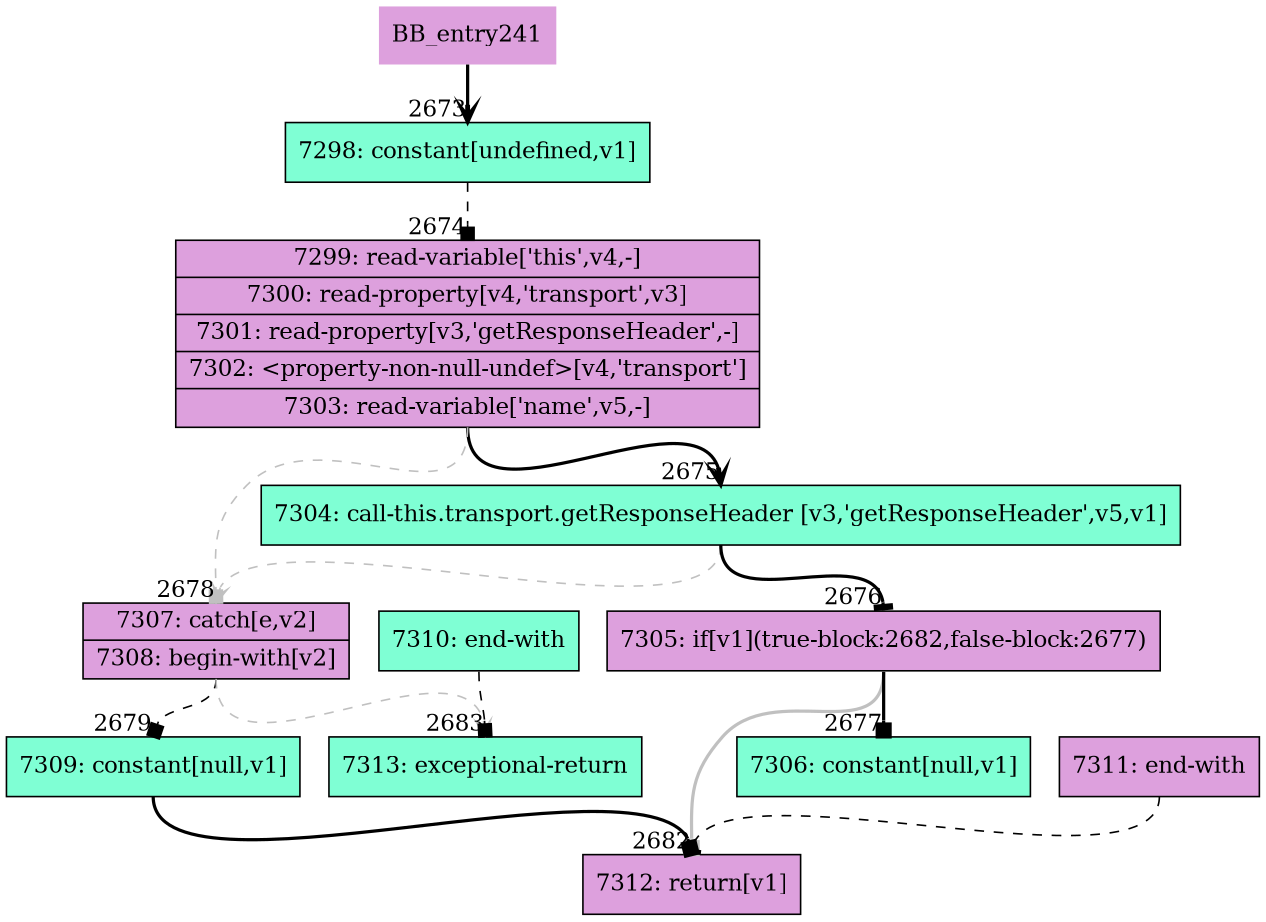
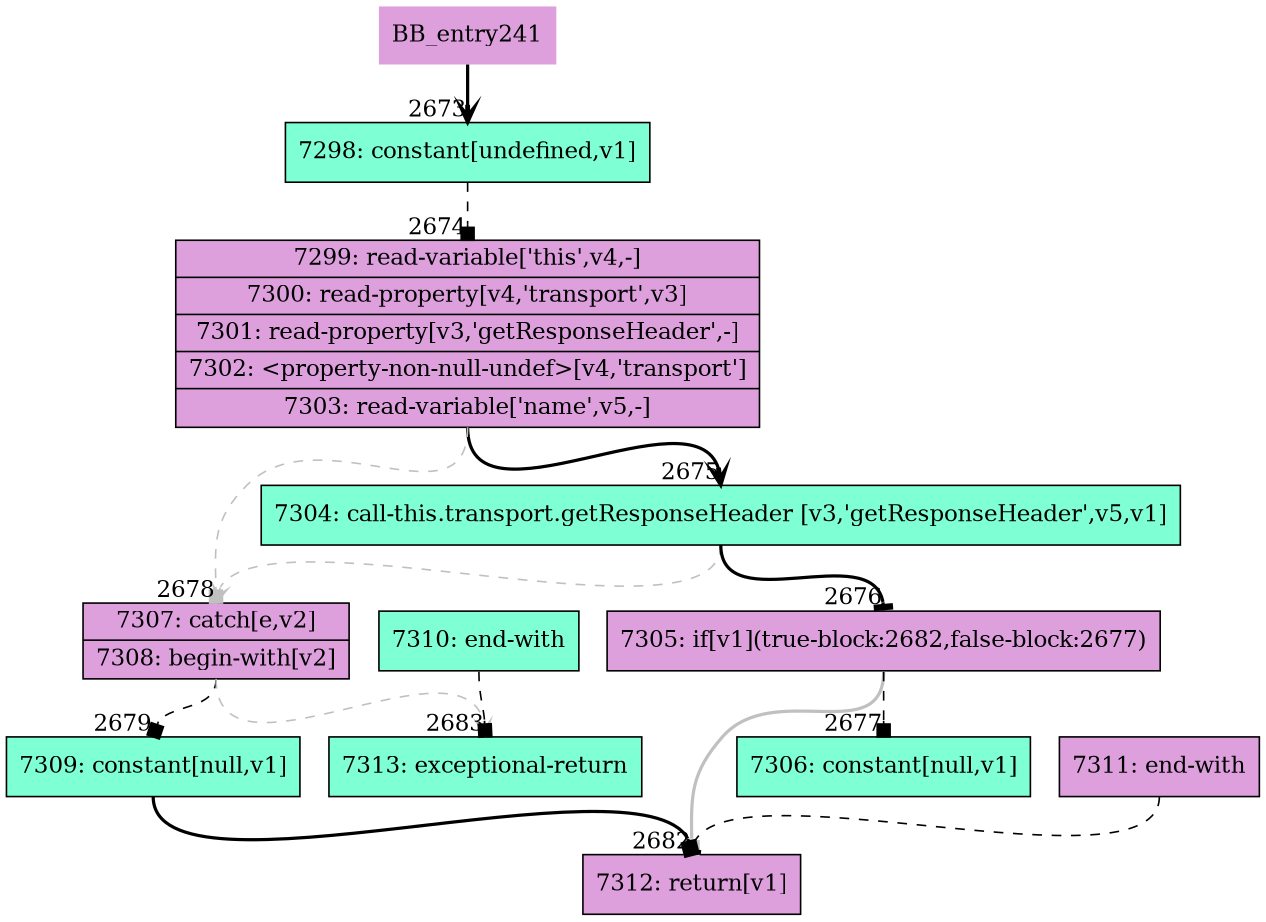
(884, 703) -> (884, 703)
